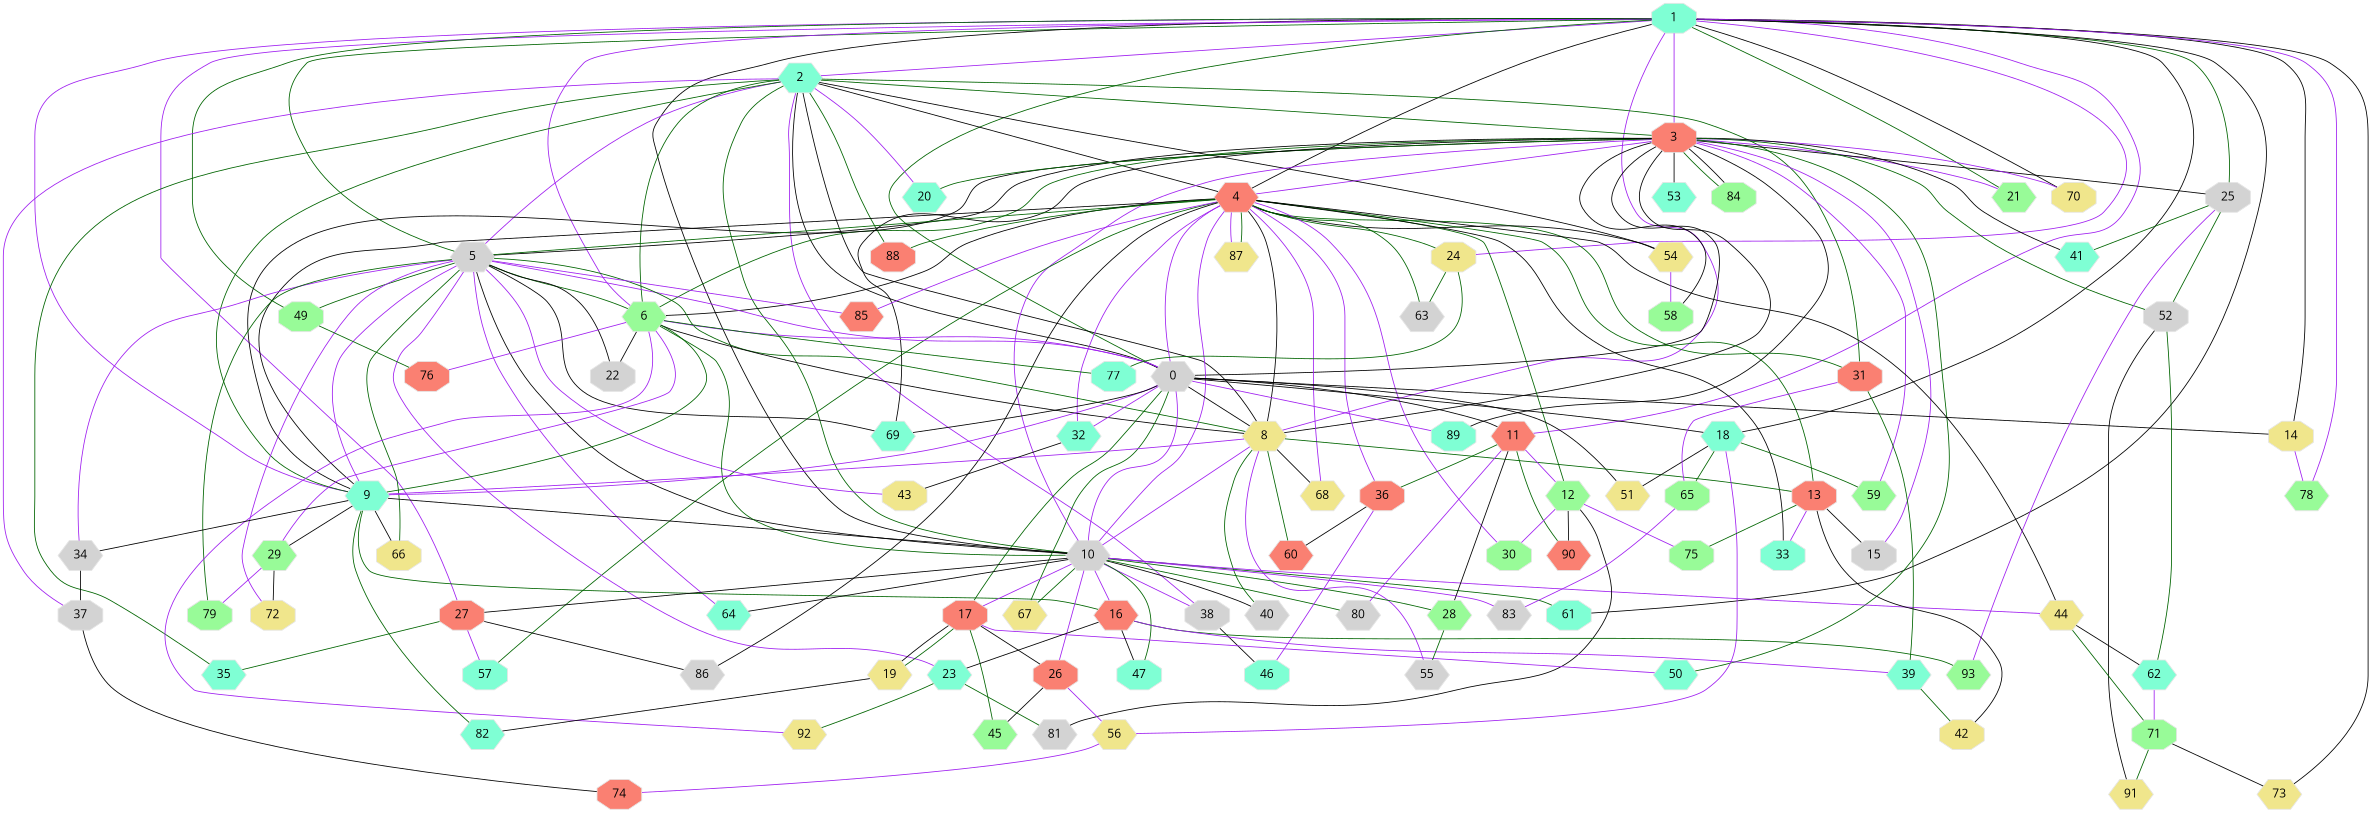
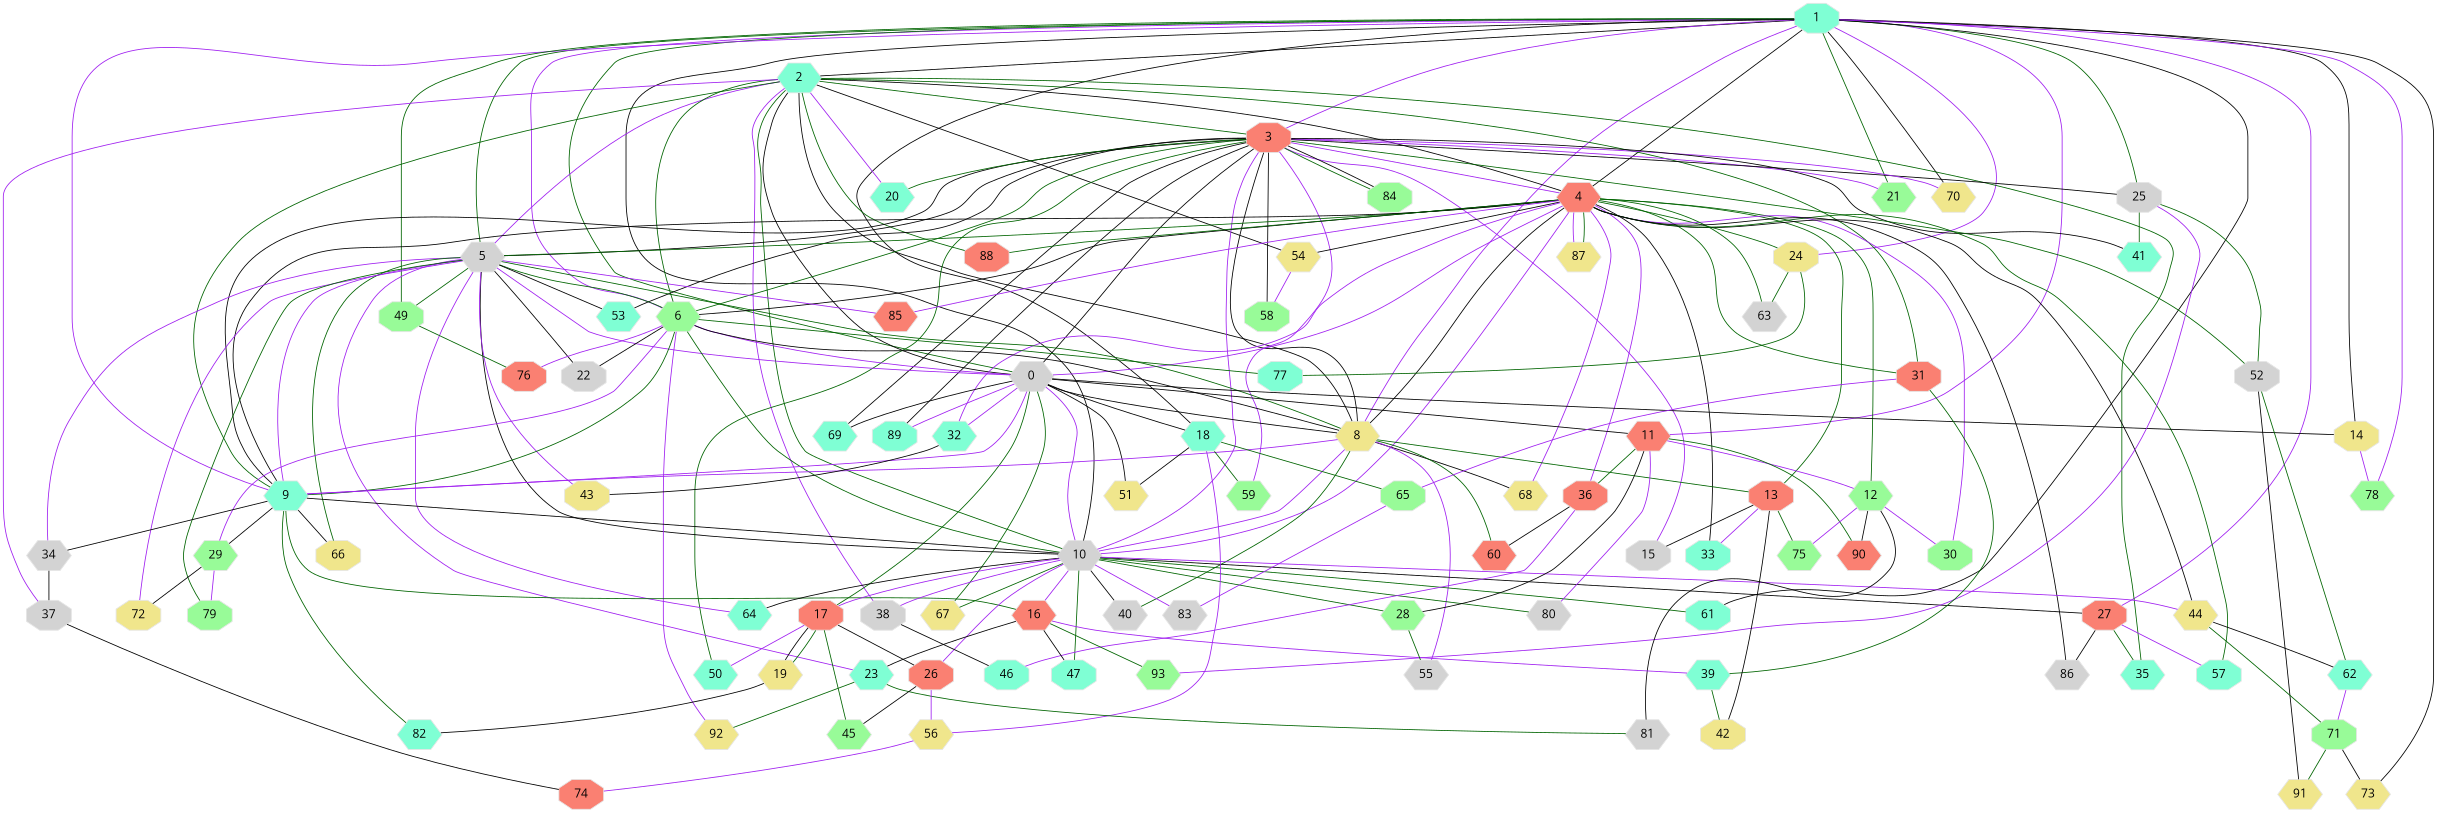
(1236, 48) -> (1380, 44)
(2074, 197) -> (1954, 197)
(644, 410) -> (551, 287)
(1692, 556) -> (1799, 556)
